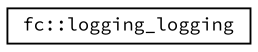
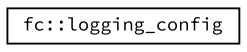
(129, 26) -> (123, 26)
